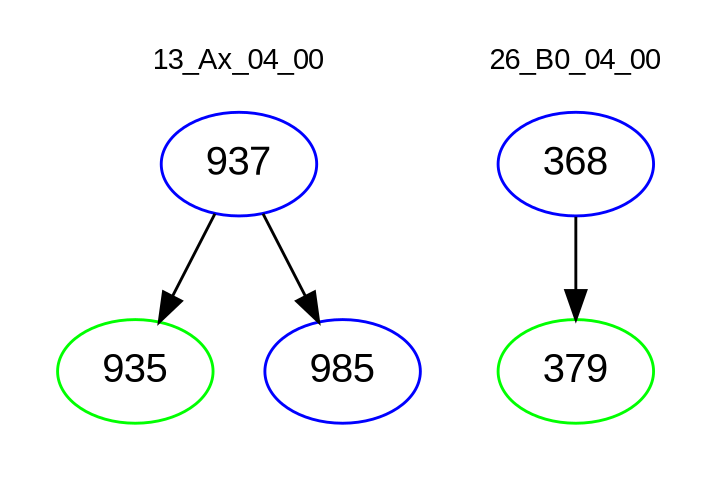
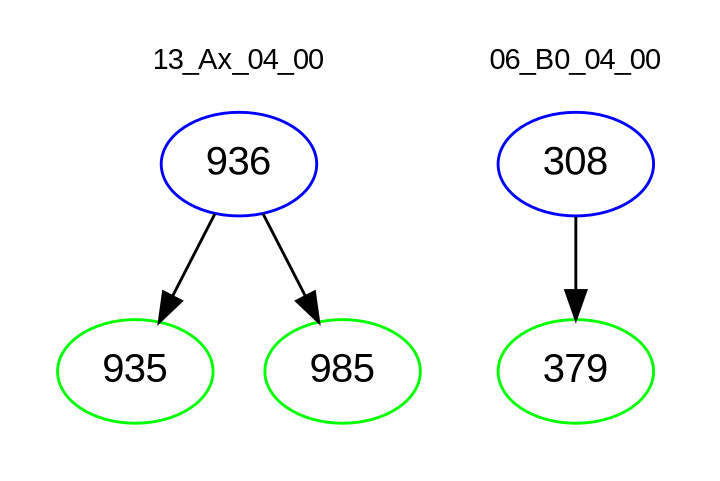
(576, 62) -> (576, 62)
(239, 164) -> (239, 164)
(576, 164) -> (576, 164)
(343, 371) -> (343, 371)
